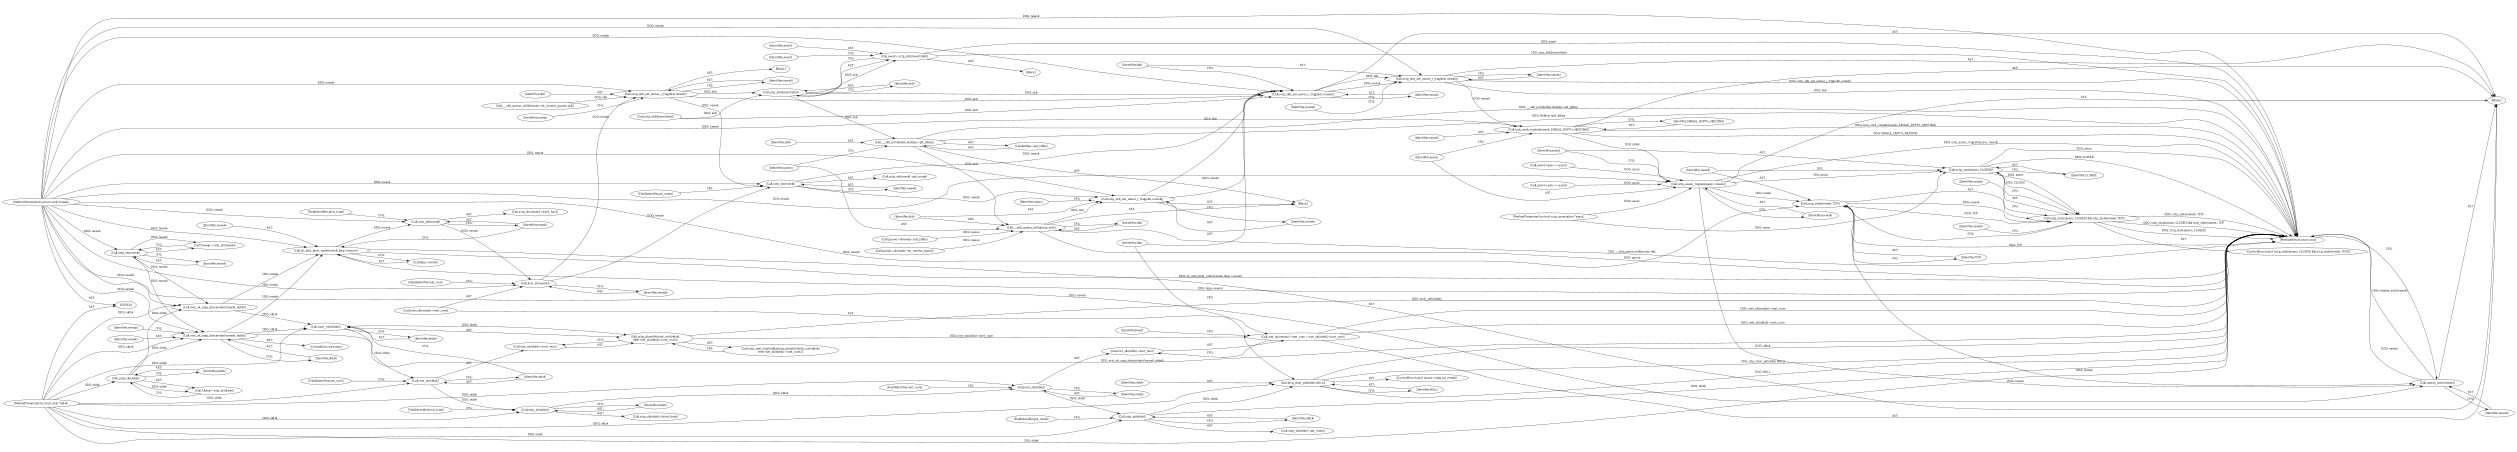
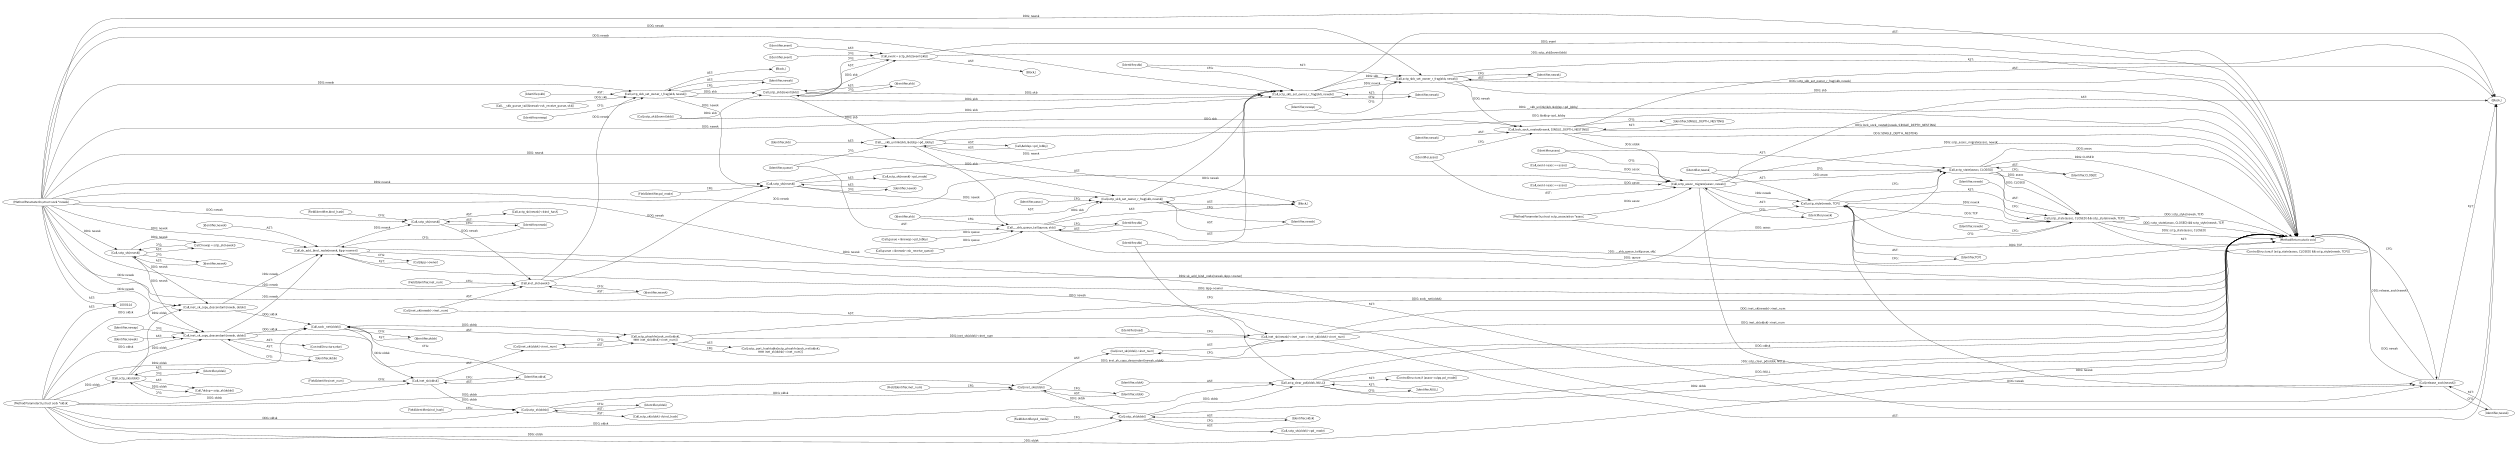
(2030, 198) -> (1889, 189)
(2438, 383) -> (2438, 383)
